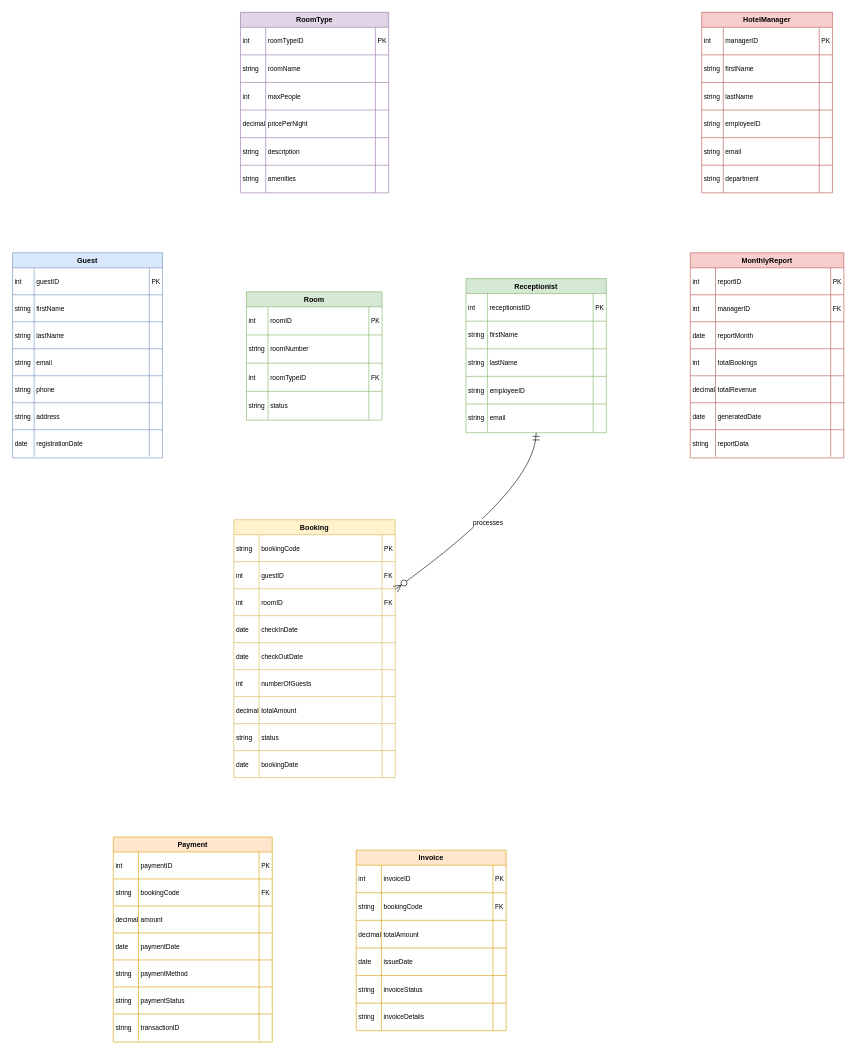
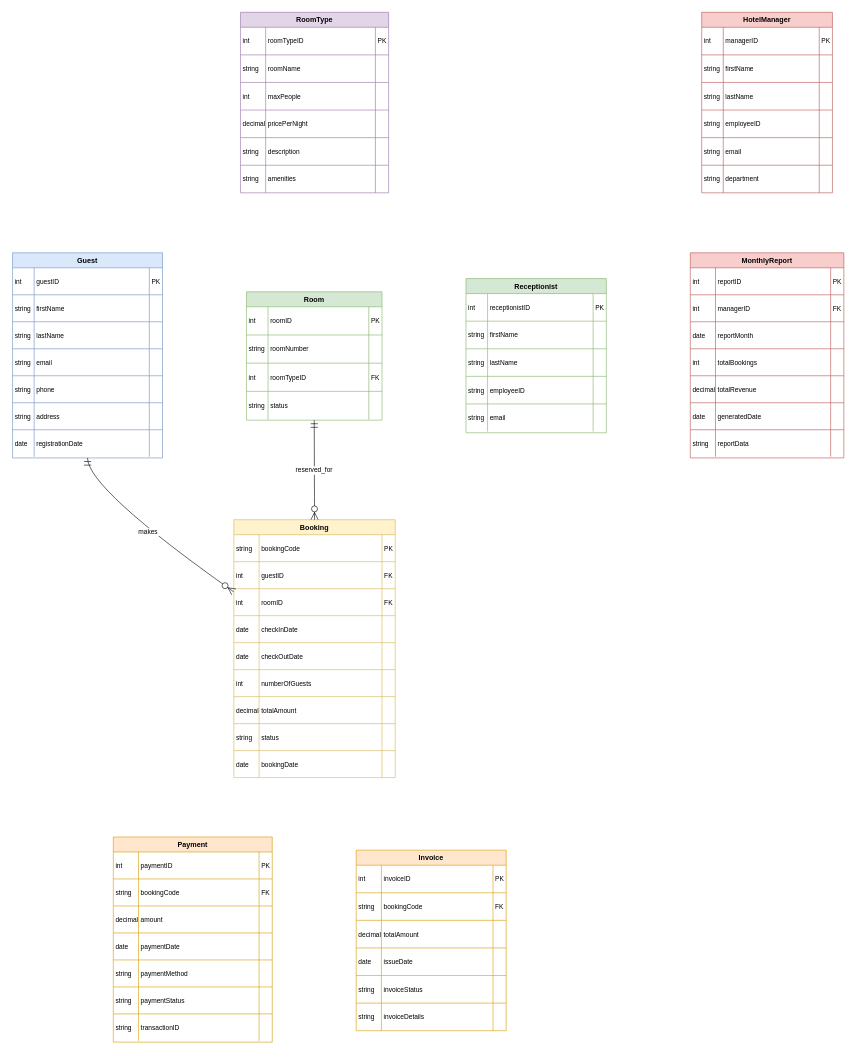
none -> (314, 472)
(479, 522) -> none
none -> (153, 531)
